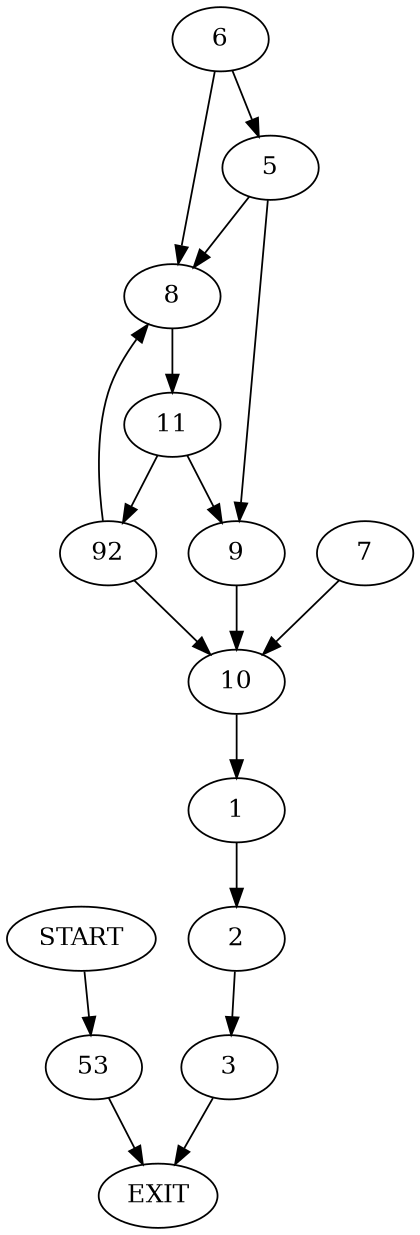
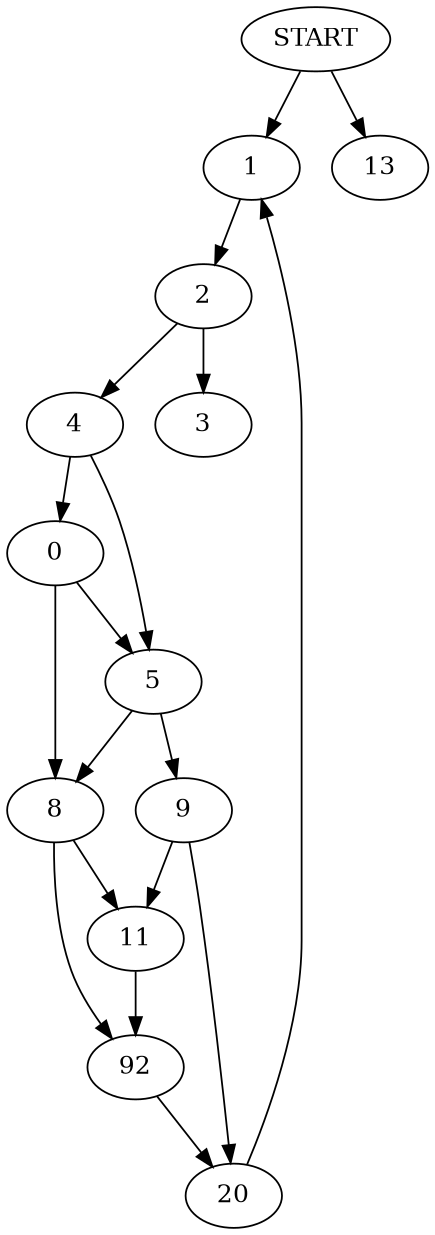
(221, 39) -> (55, 553)
none -> (288, 96)
none -> (75, 425)
(101, 426) -> (62, 938)
(200, 481) -> (163, 866)
(365, 553) -> none
(237, 682) -> (234, 1196)
(94, 1067) -> (380, 168)
(158, 1196) -> none
